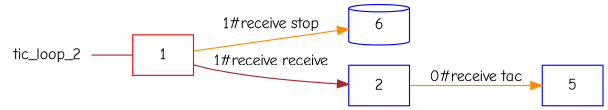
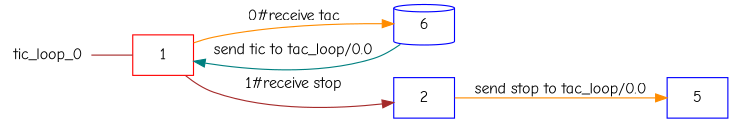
(271, 24) -> (294, 16)
(48, 55) -> (48, 55)
(271, 61) -> (294, 84)
none -> (305, 69)
(476, 77) -> (561, 89)
